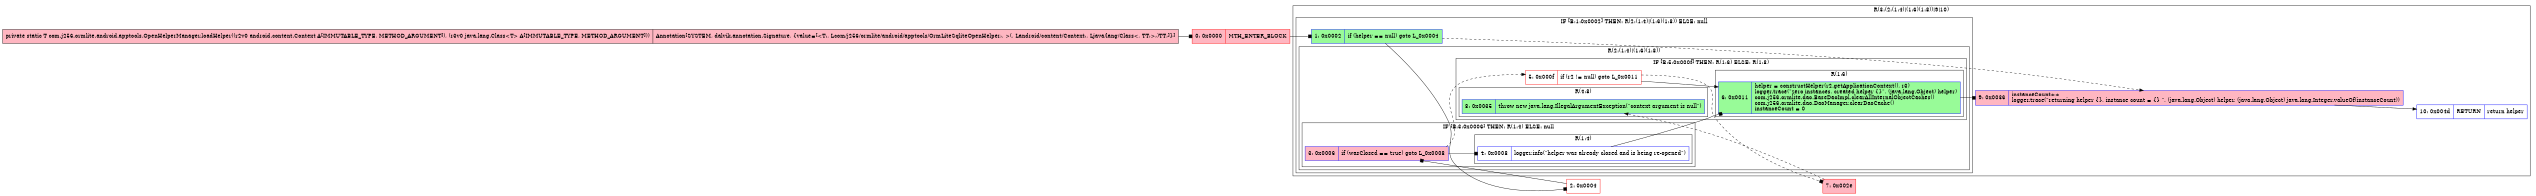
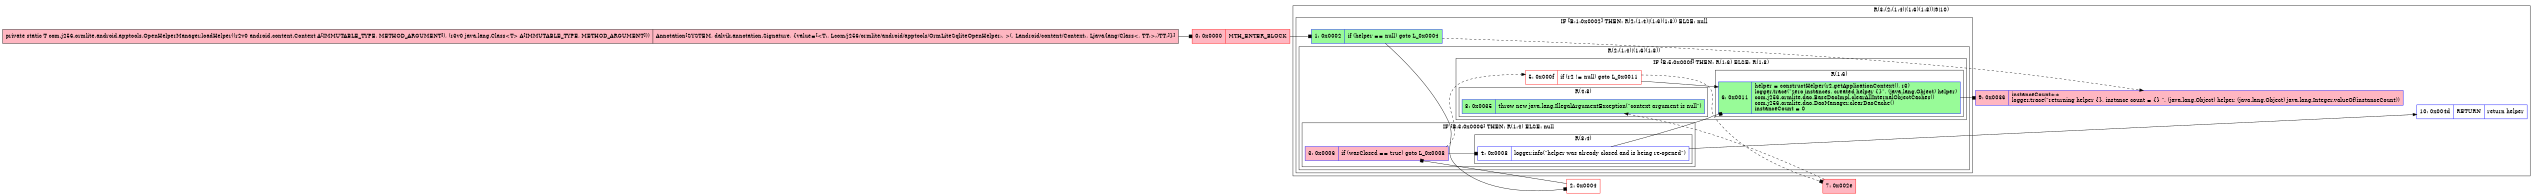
(2374, 107) -> (2051, 132)
(1583, 139) -> (1583, 139)
